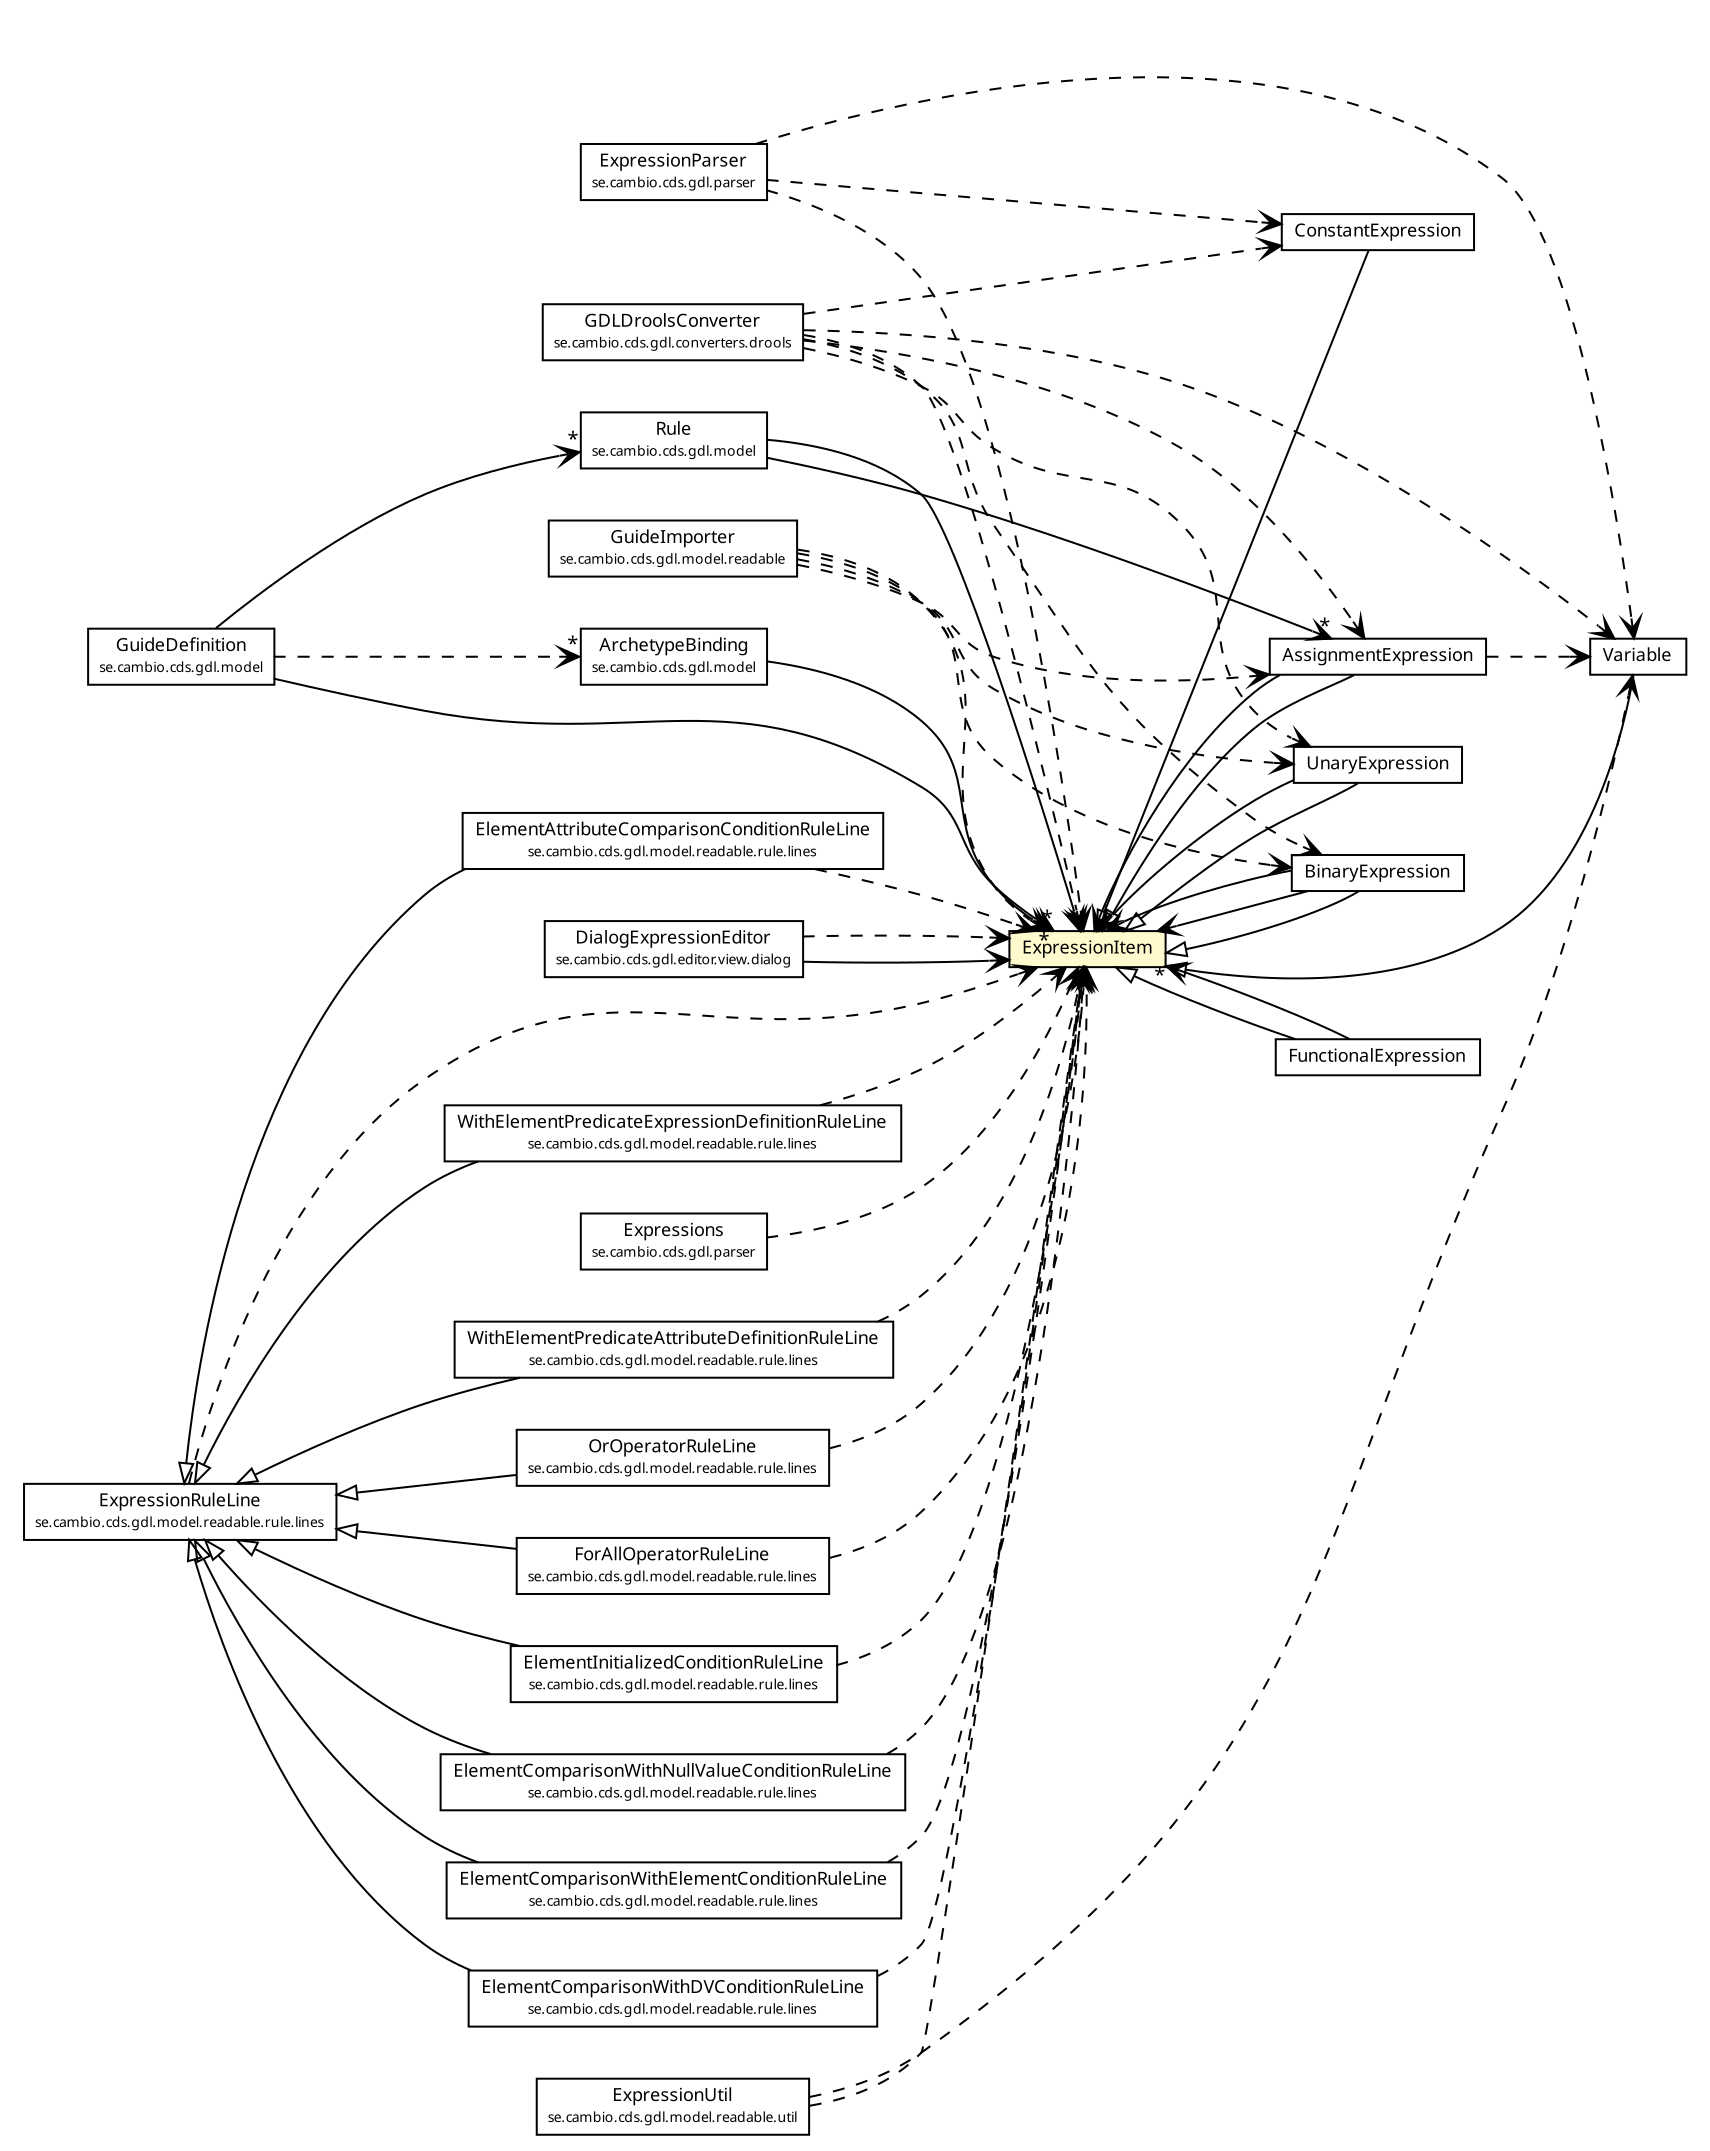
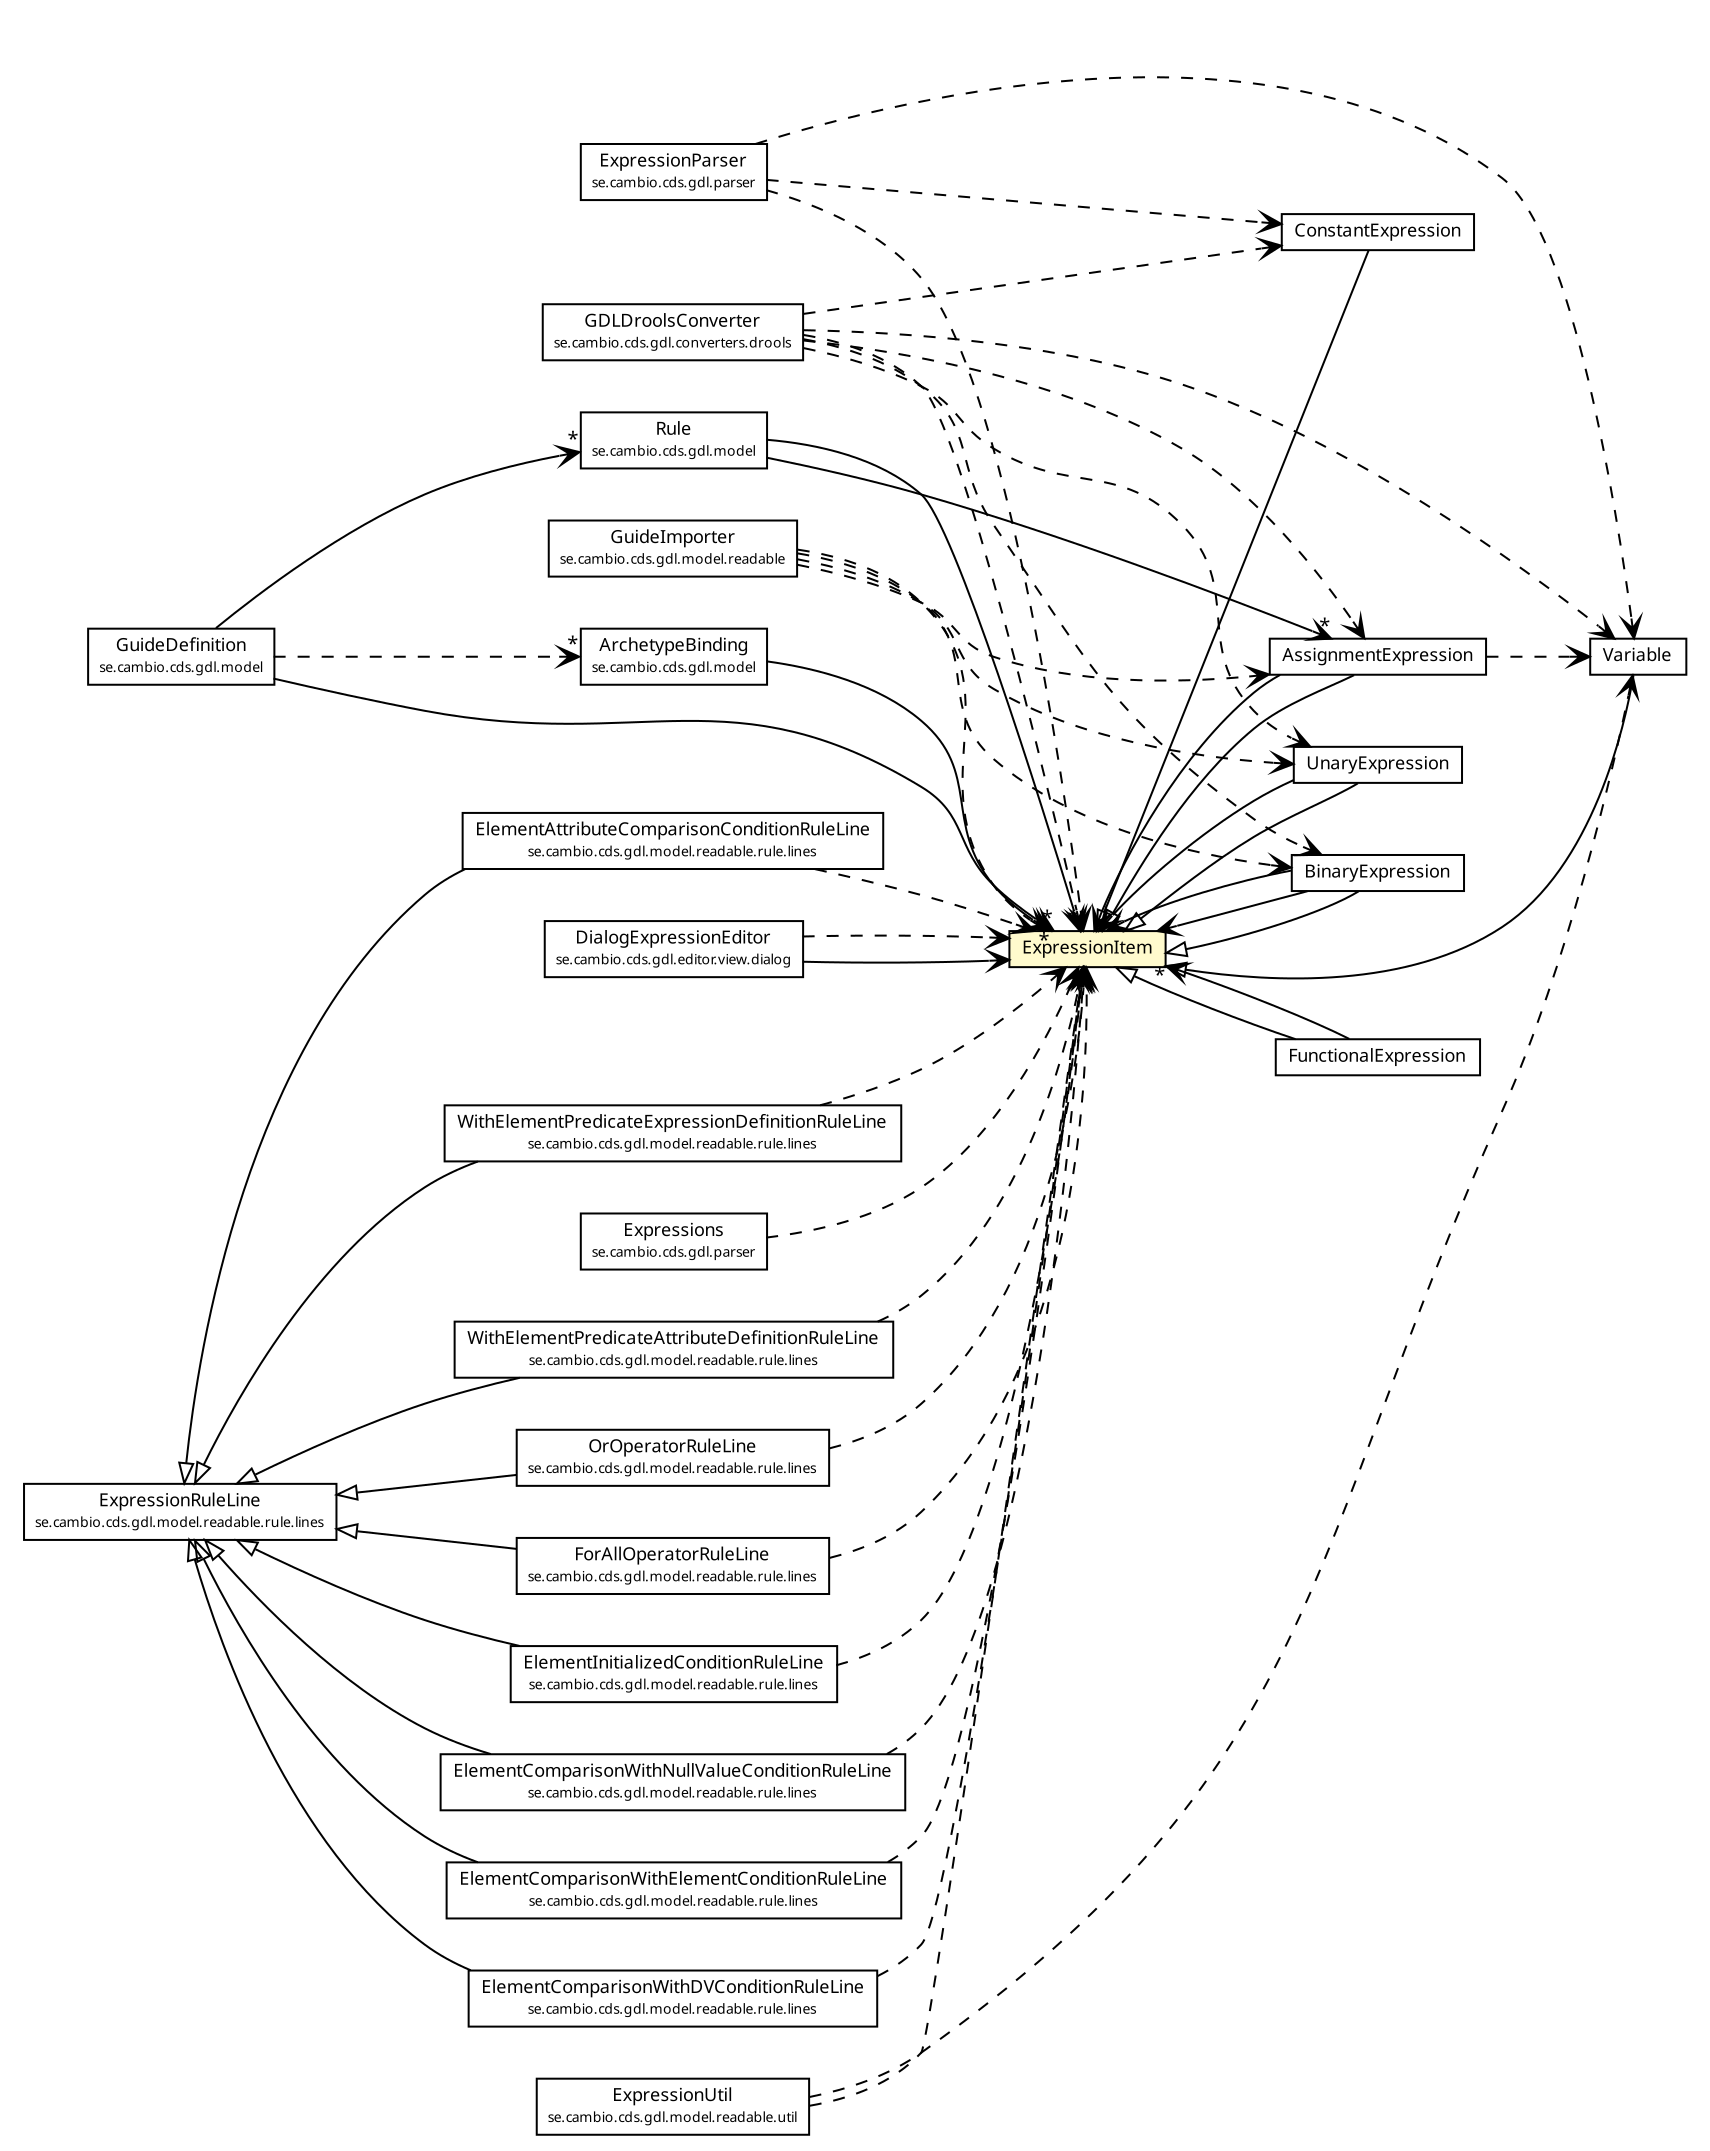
(484, 1045) -> none
